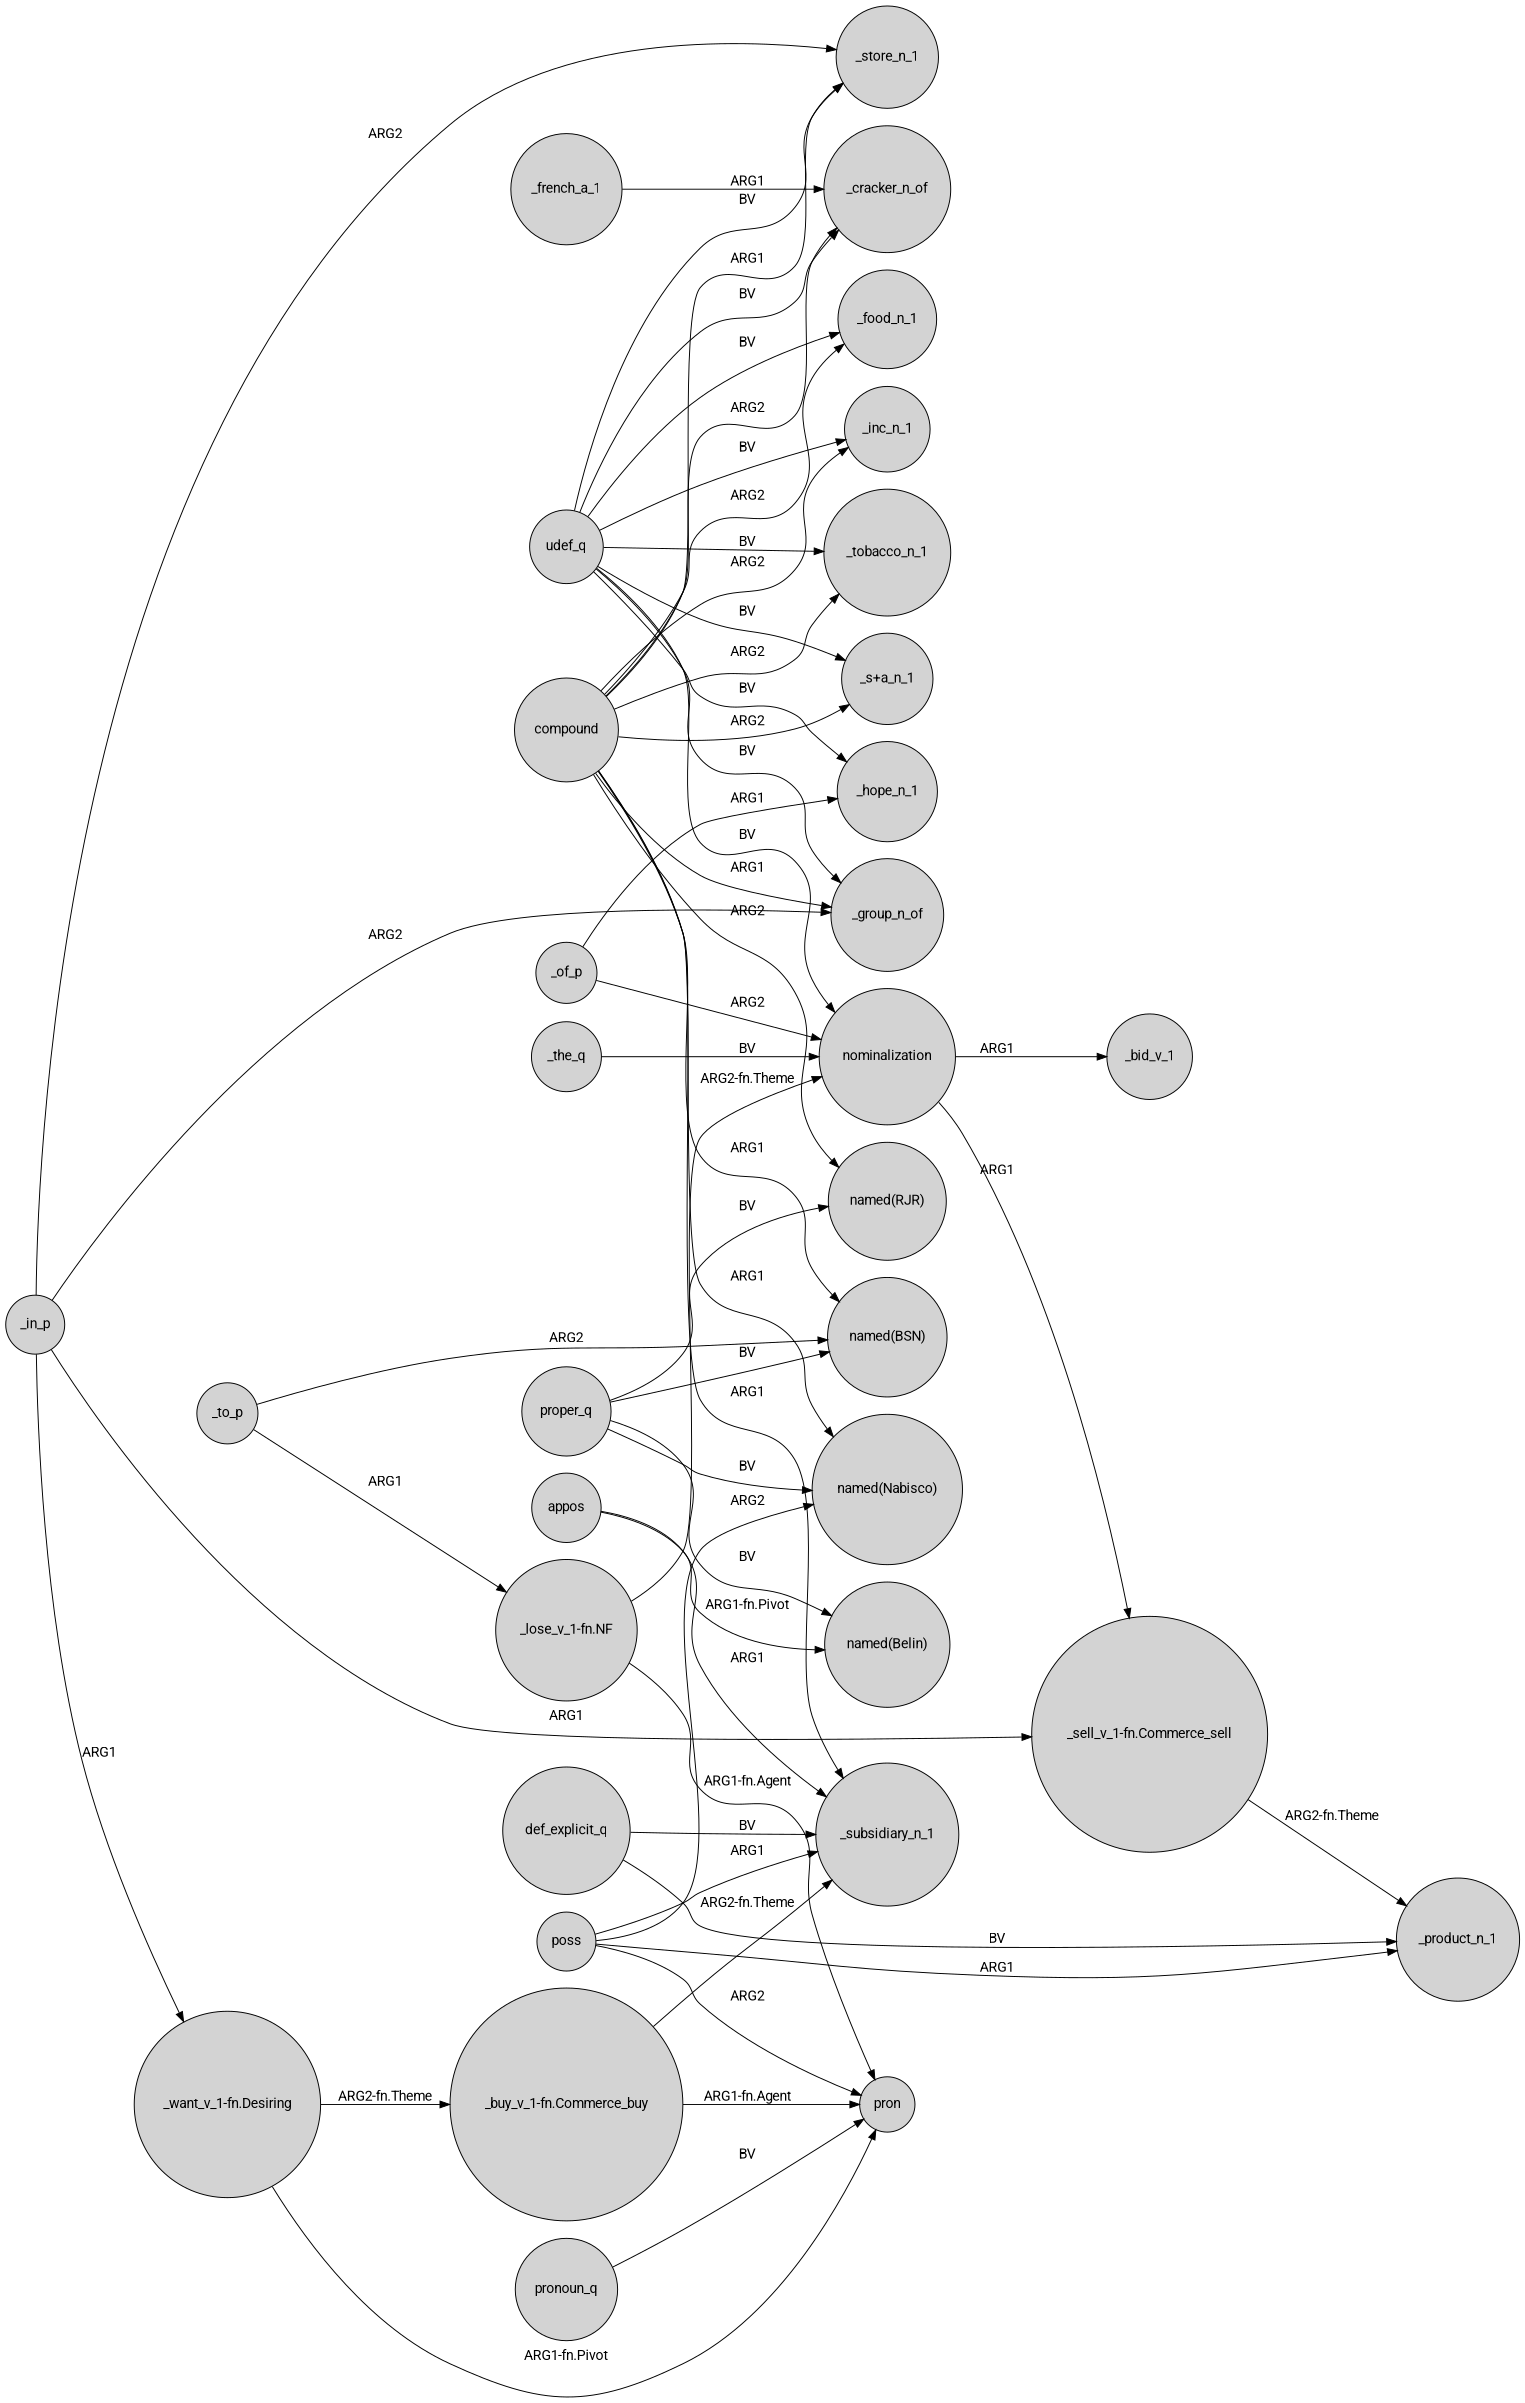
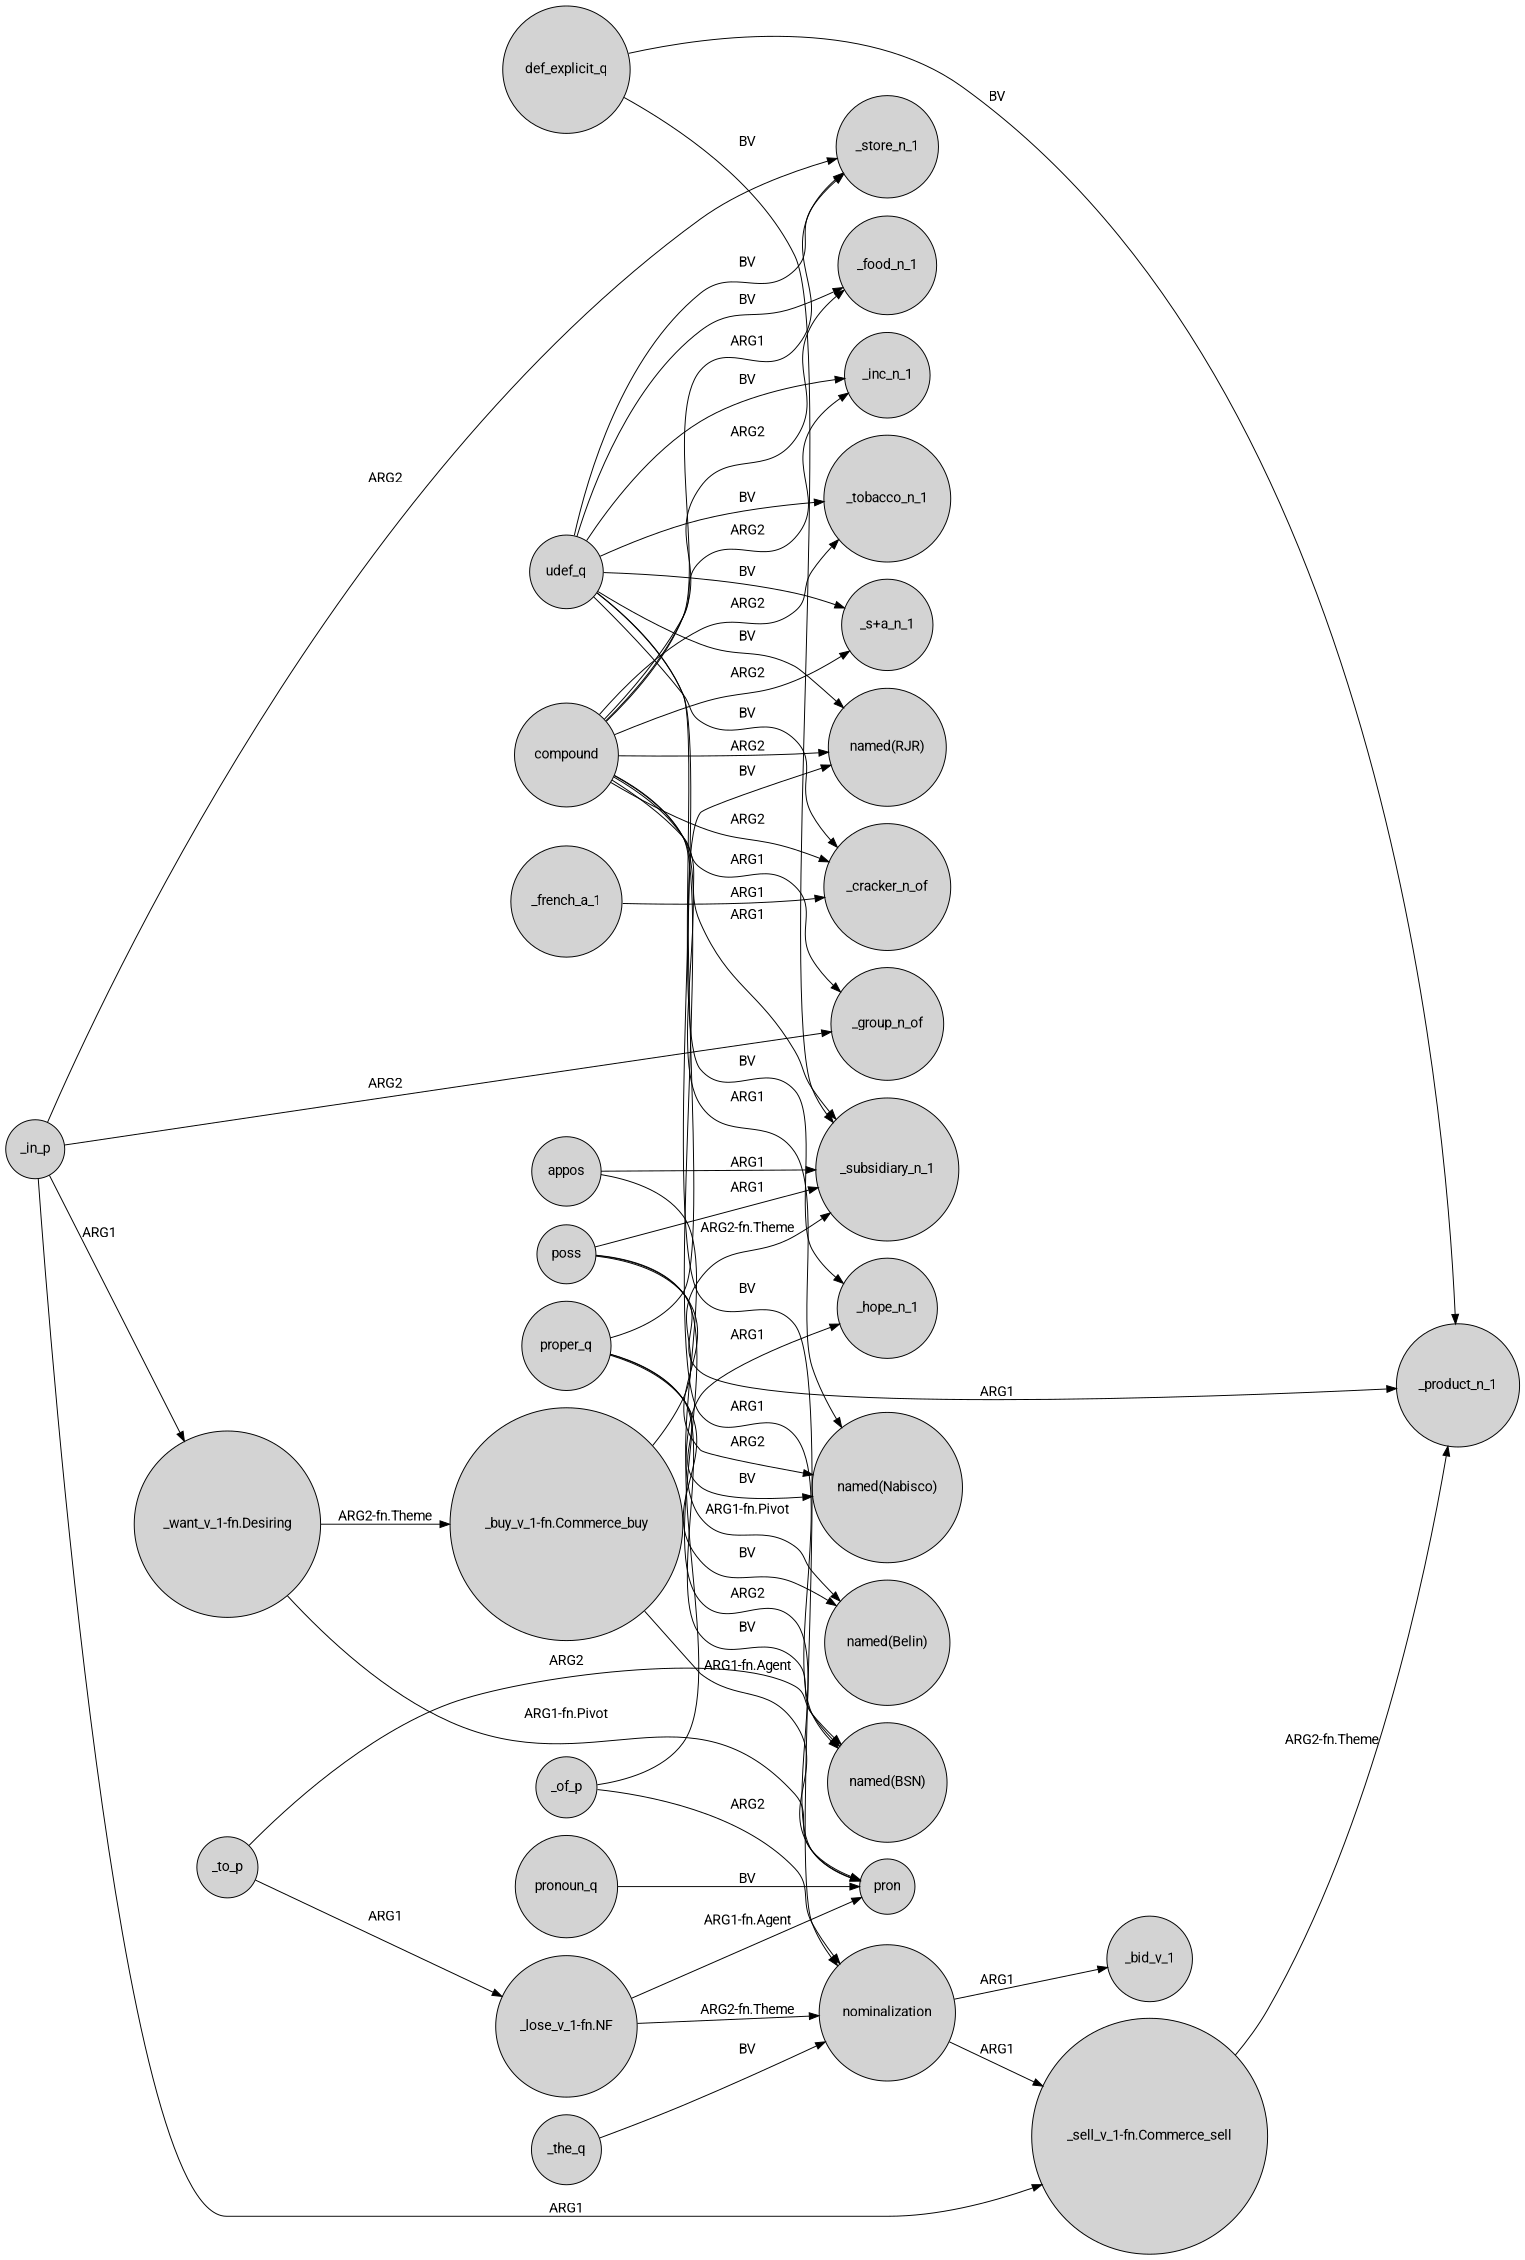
(700, 758) -> (718, 649)
